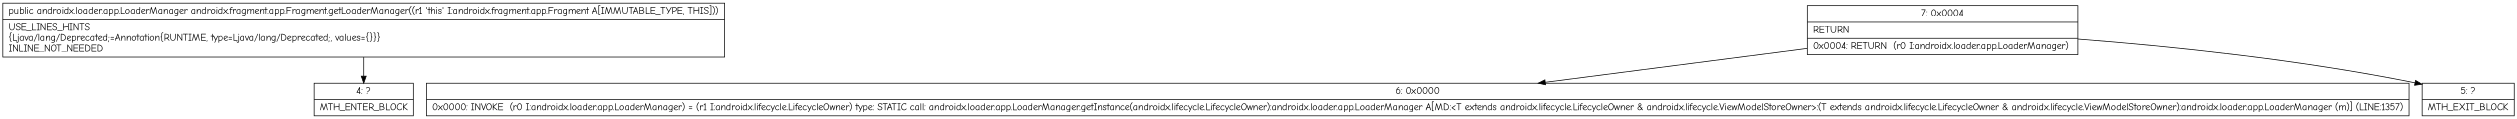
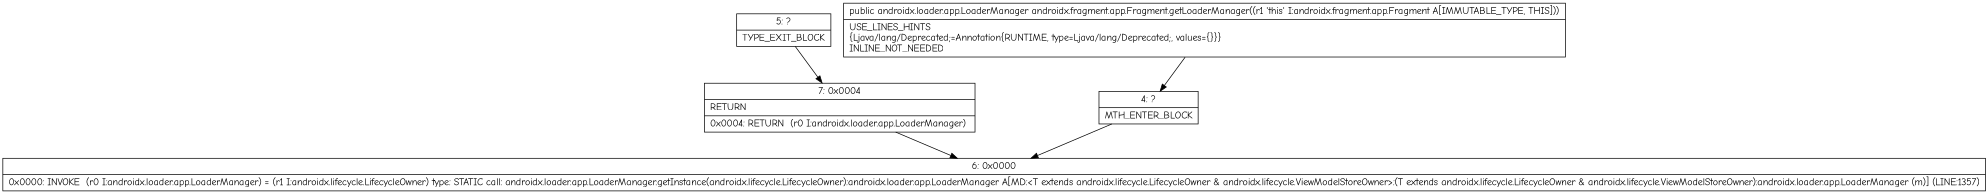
(2247, 56) -> (807, 62)
(2468, 107) -> (784, 38)
none -> (1075, 140)
